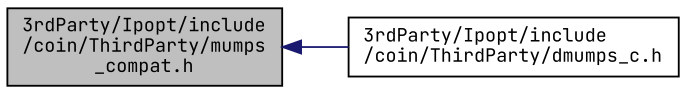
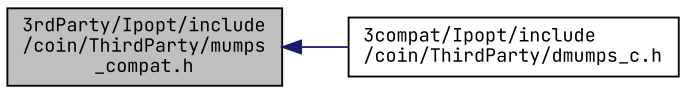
(514, 47) -> (514, 47)
